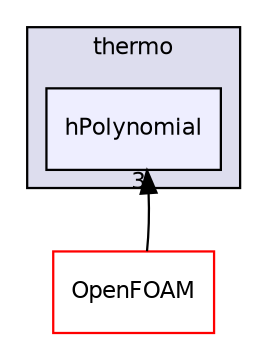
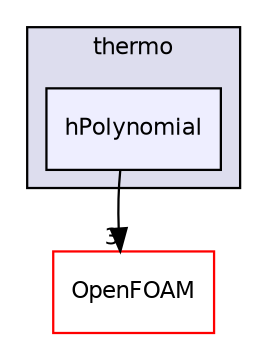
(149, 222) -> (118, 202)
